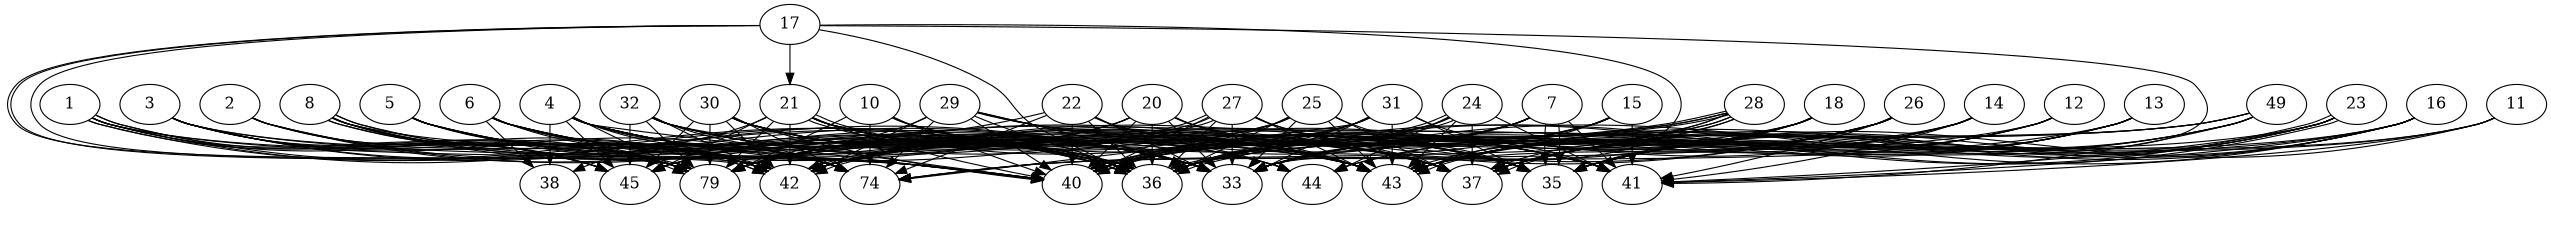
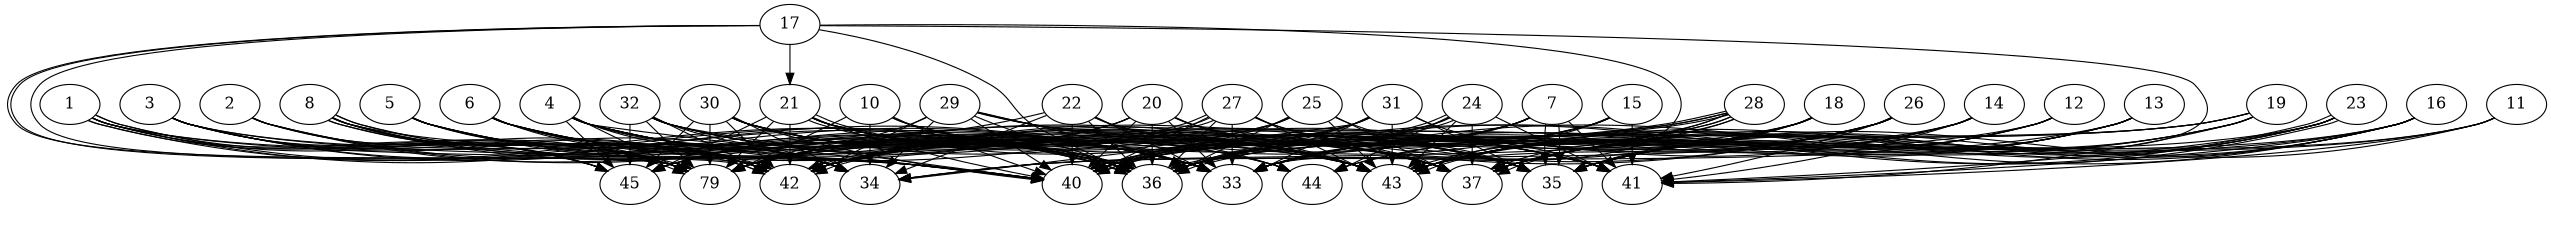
(2277, 104) -> (2277, 104)
(1276, 140) -> none
(550, 184) -> none
(870, 184) -> (870, 184)
